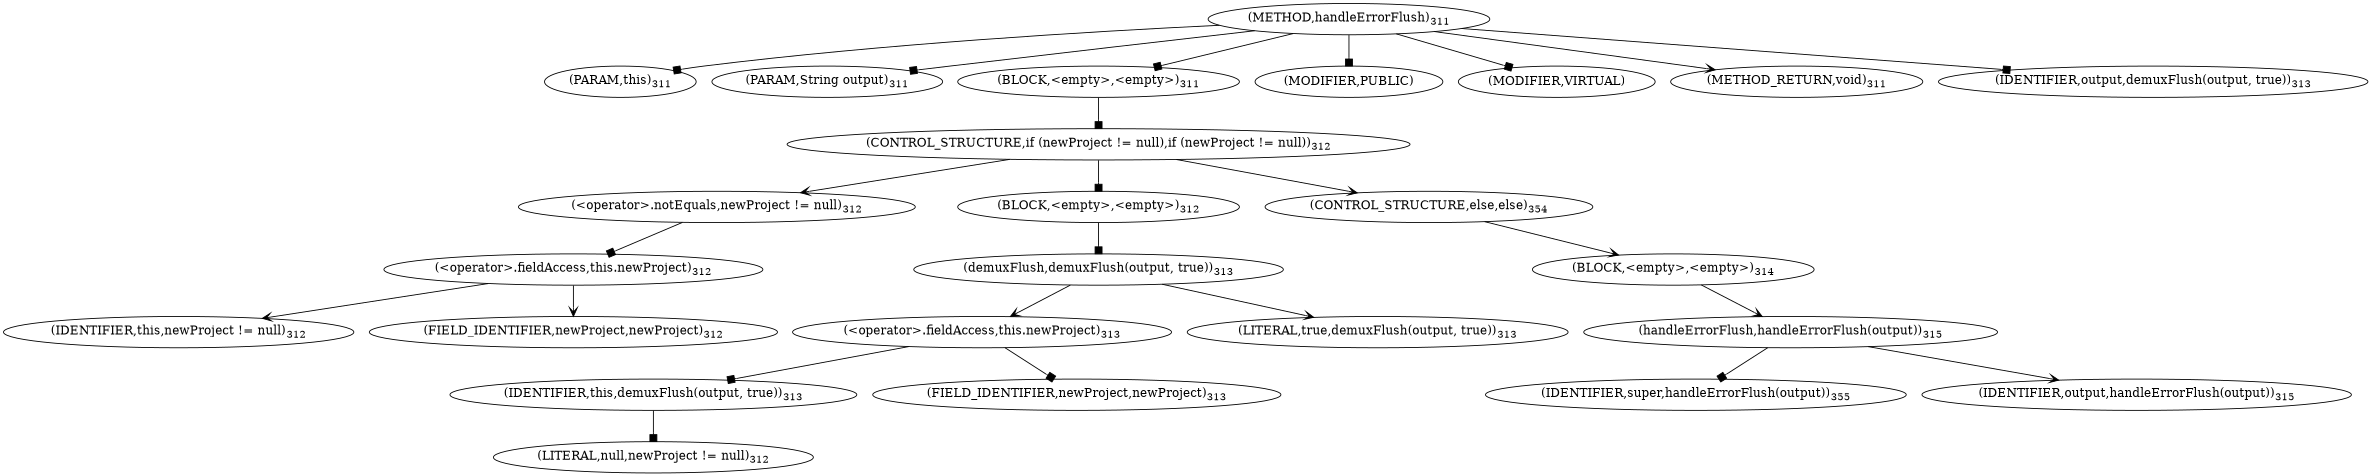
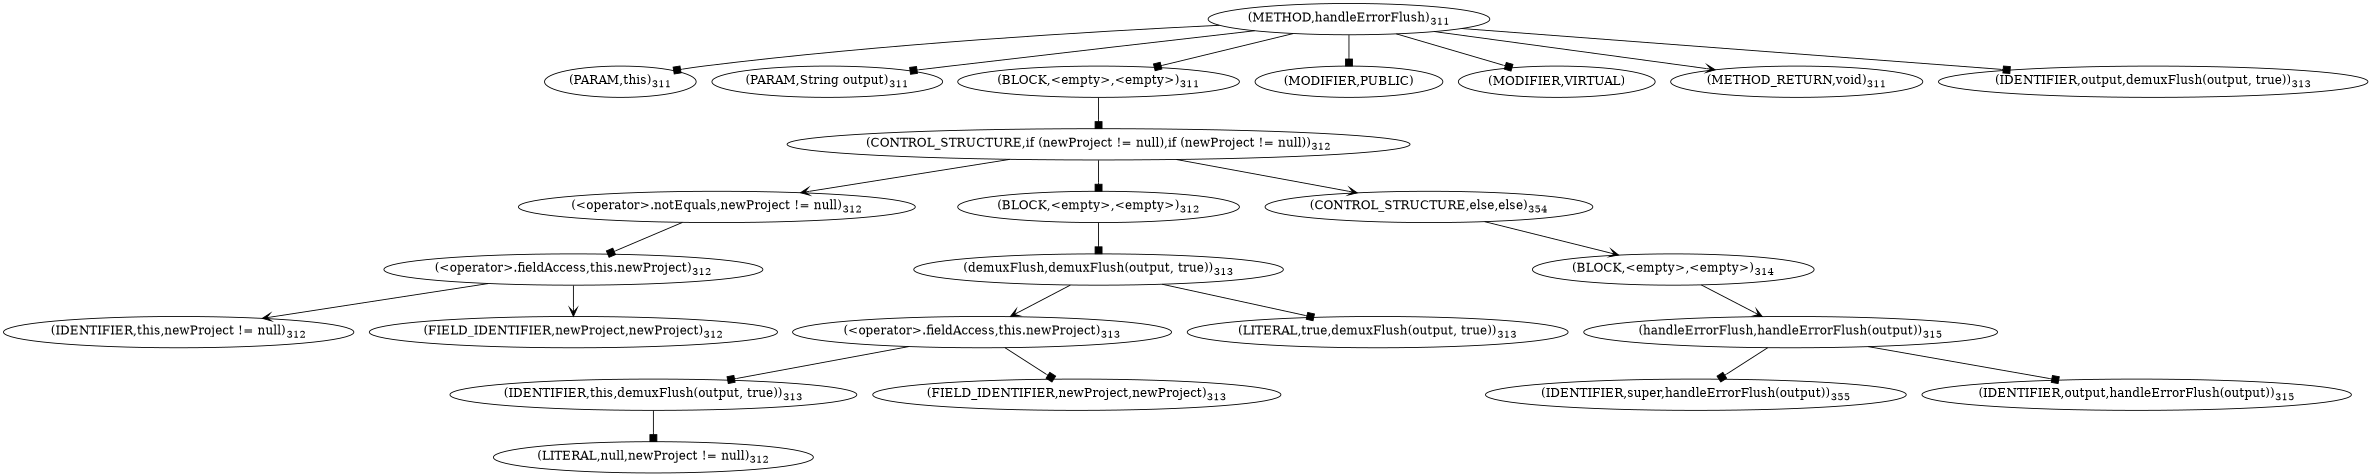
(1234, 300) -> (1234, 300)
(1959, 363) -> (1959, 363)
